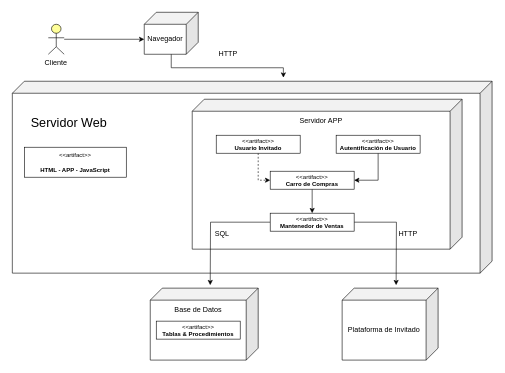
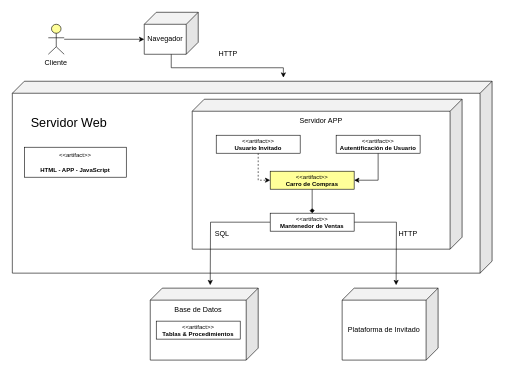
(312, 180) -> (312, 180)
(312, 207) -> (312, 207)
